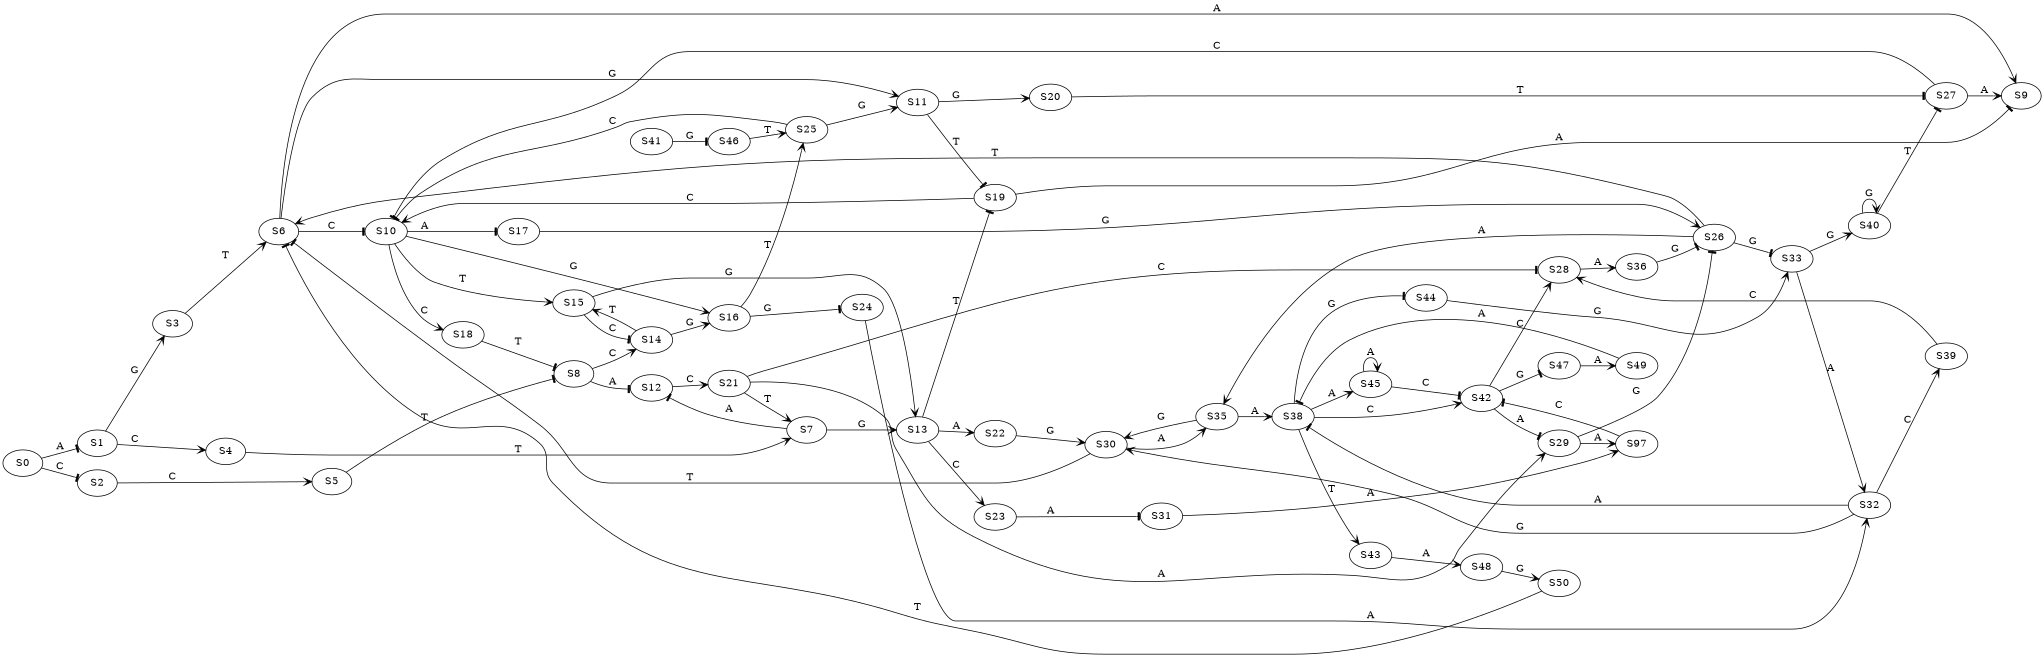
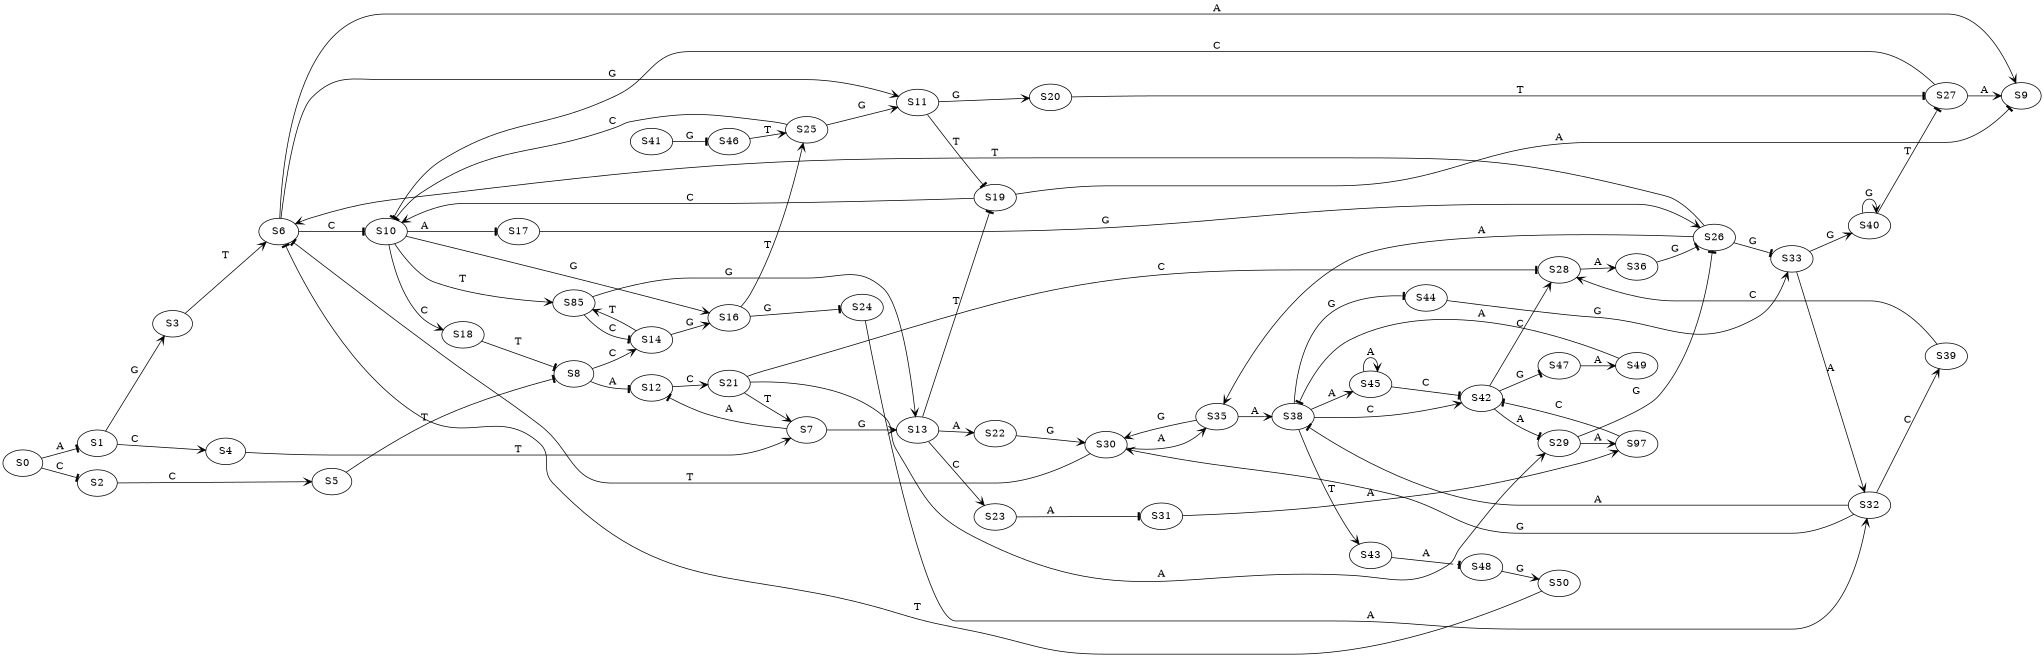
(574, 303) -> (574, 303)
(1422, 561) -> (1422, 561)
